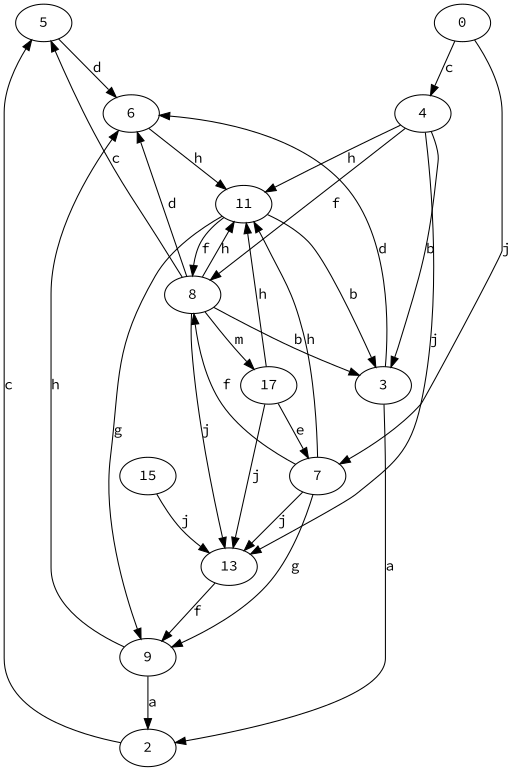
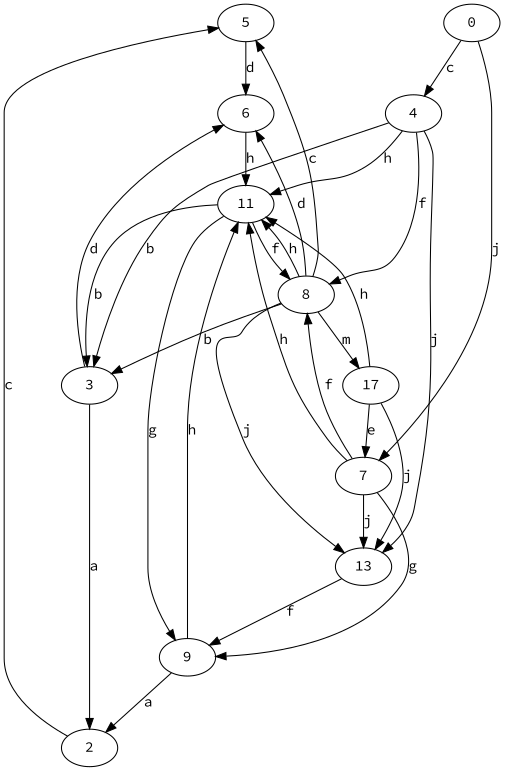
(51, 403) -> (188, 432)
(148, 476) -> none
